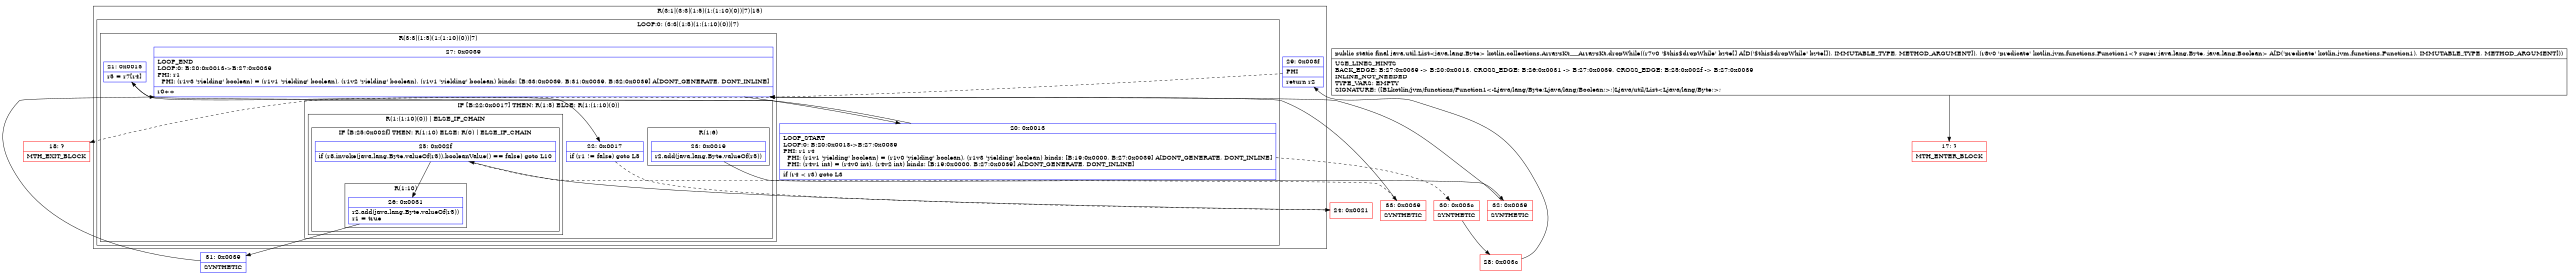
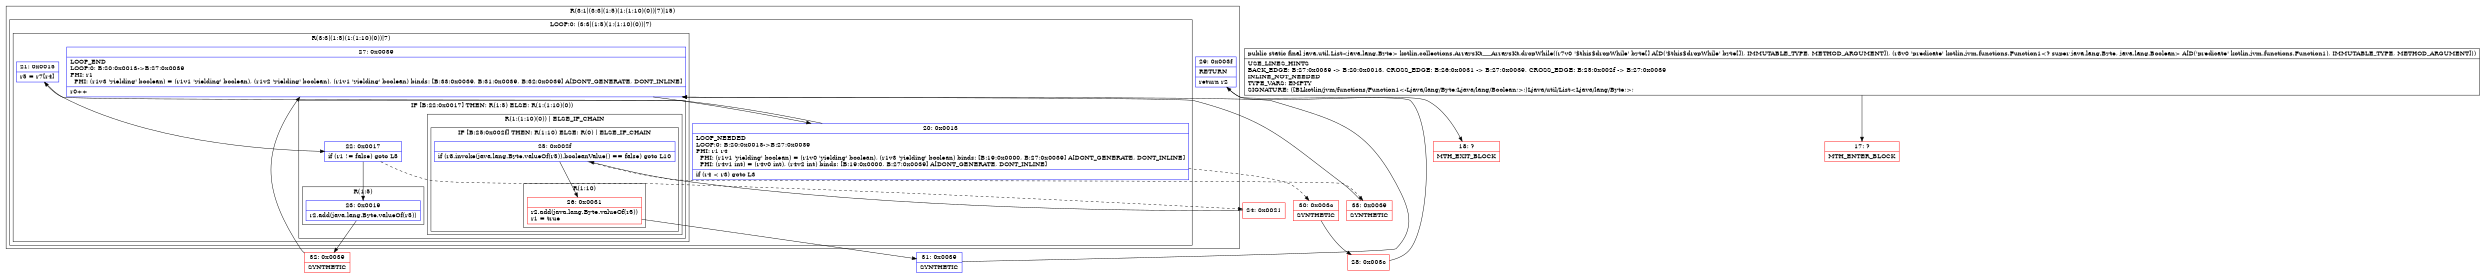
(1292, 72) -> (1213, 72)
(687, 98) -> (1414, 98)
(708, 133) -> (363, 192)
(804, 138) -> (721, 138)
none -> (363, 179)
(406, 211) -> (584, 211)
